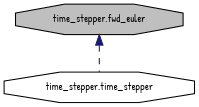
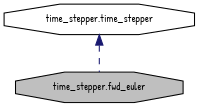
(99, 59) -> (99, 59)
